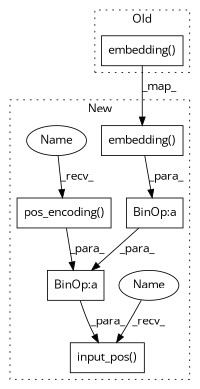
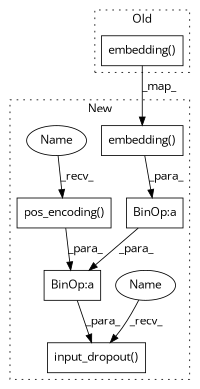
(107, 358) -> (97, 358)
